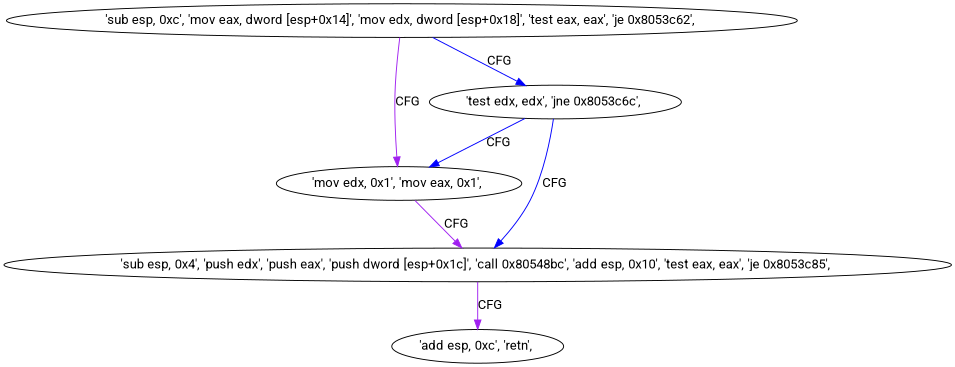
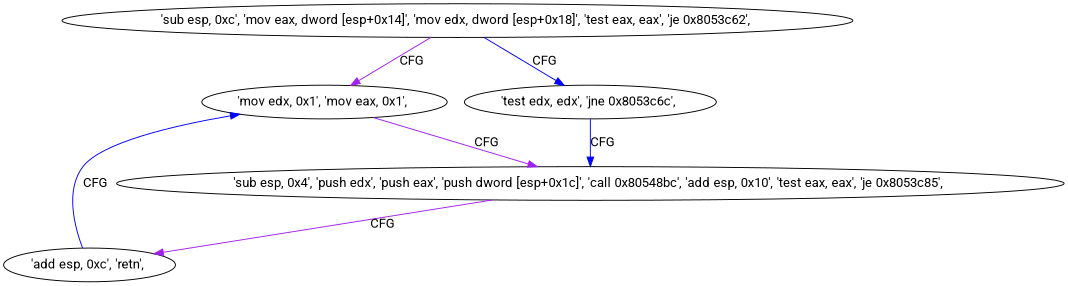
(481, 141) -> (113, 147)
